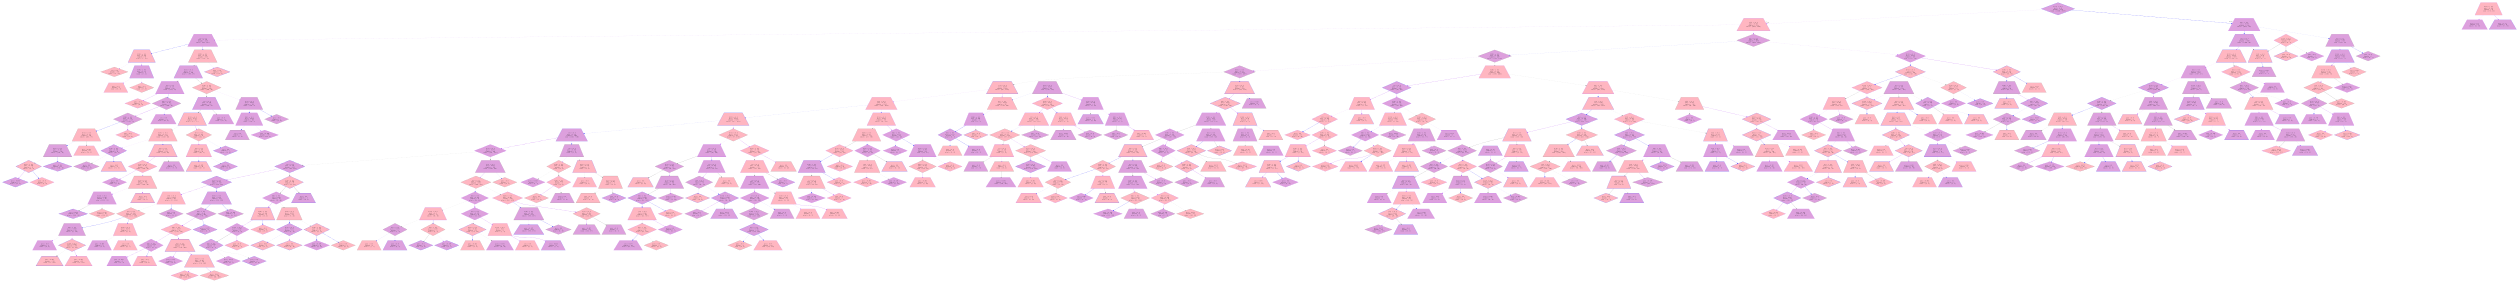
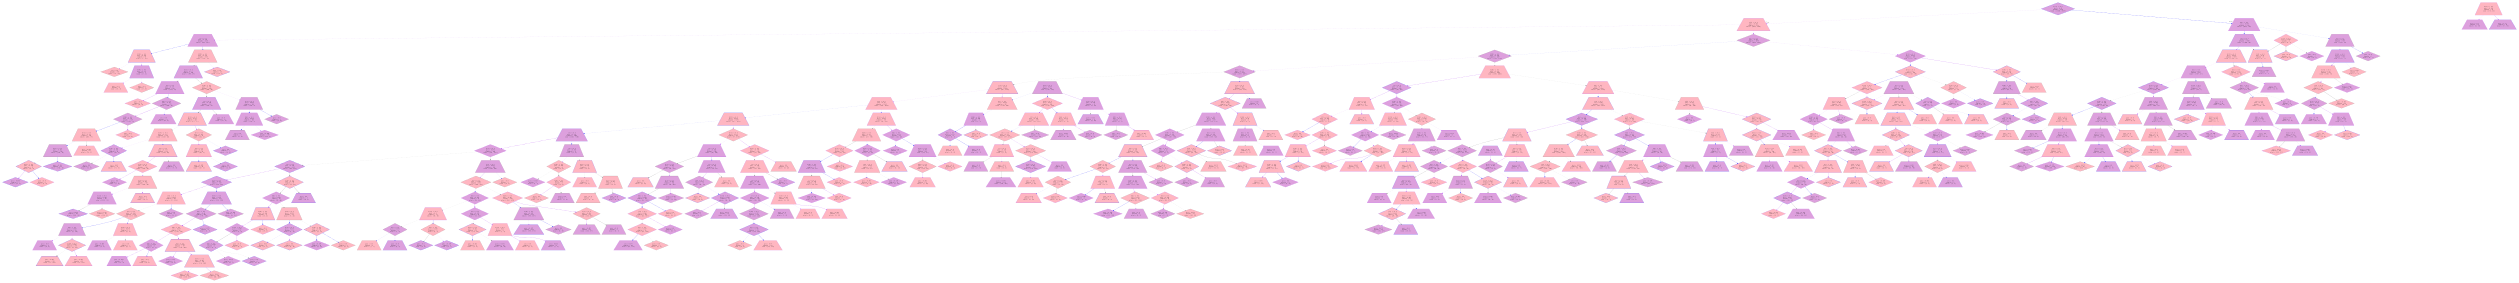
(2128, 151) -> (2128, 151)
(642, 214) -> (642, 214)
